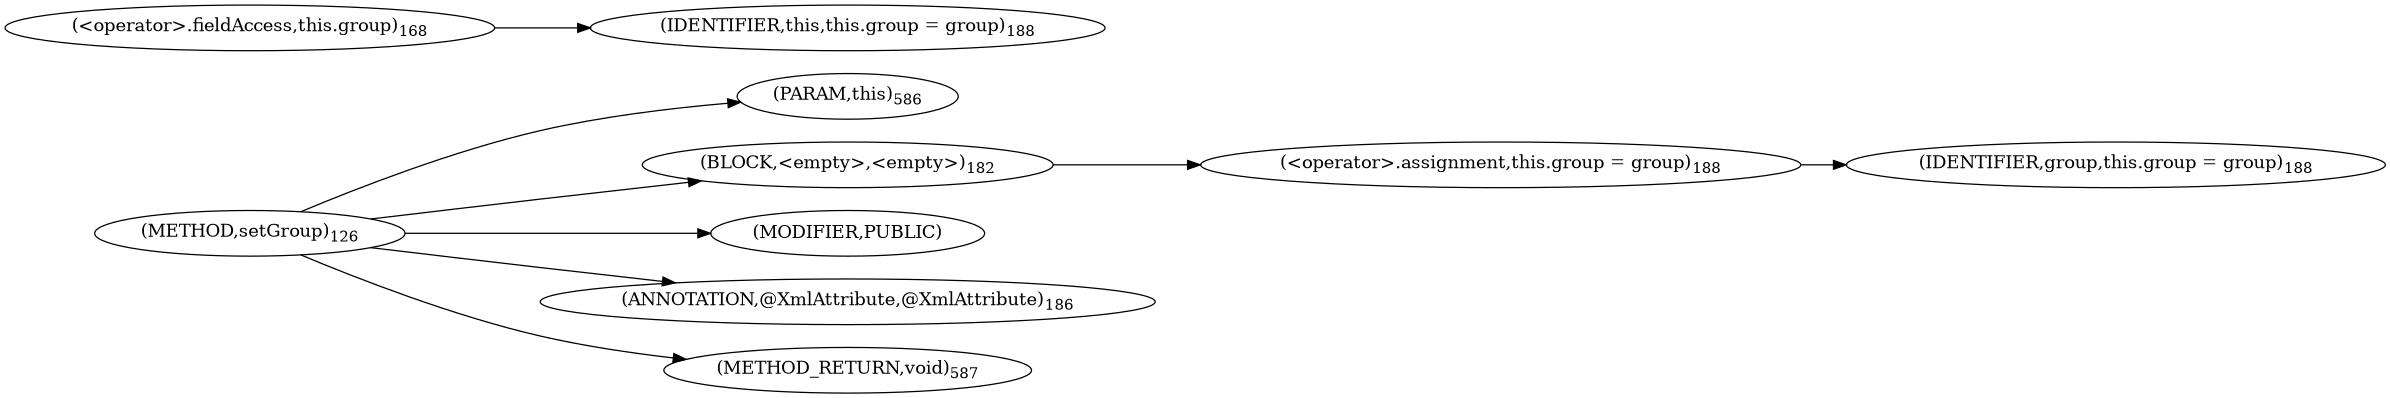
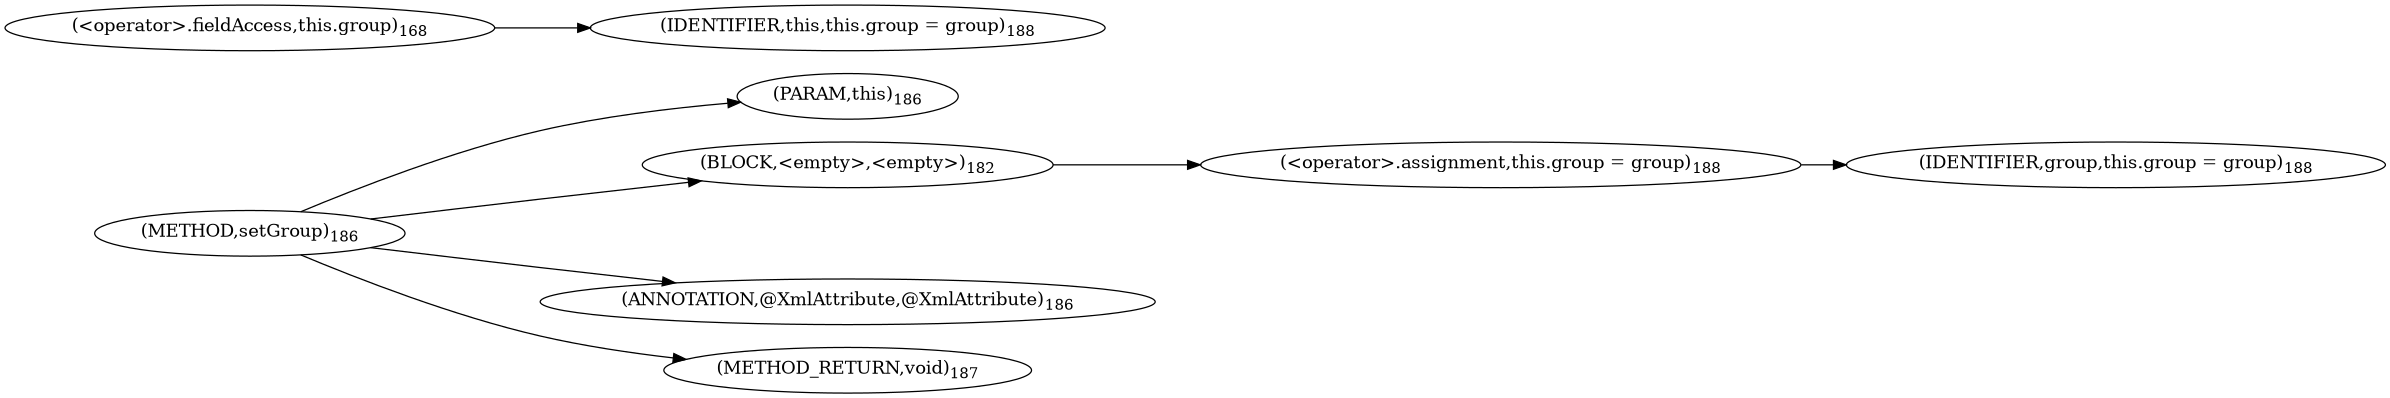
(908, 94) -> (908, 94)
(344, 231) -> (344, 231)
(848, 233) -> none
(964, 368) -> (964, 368)
